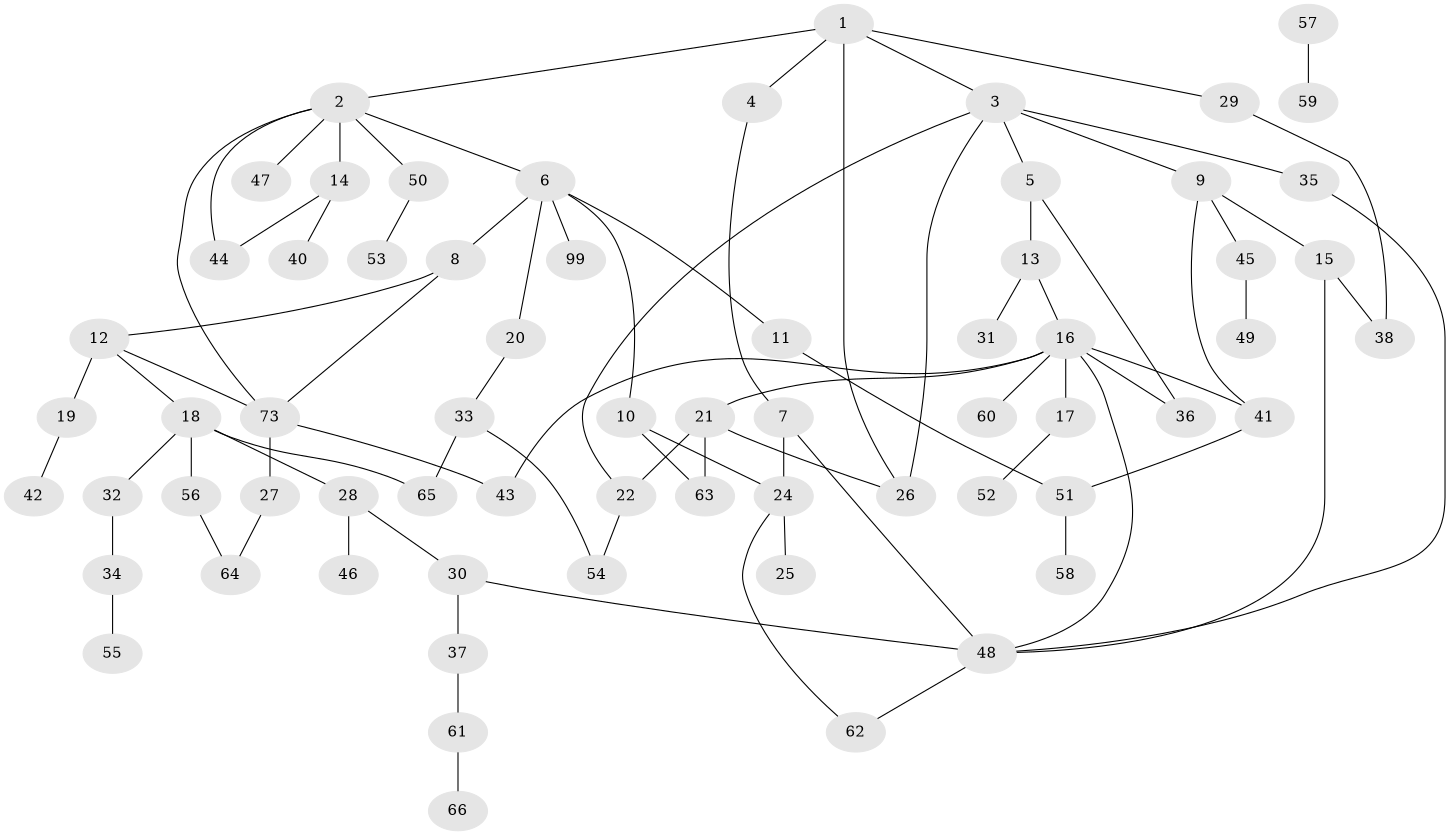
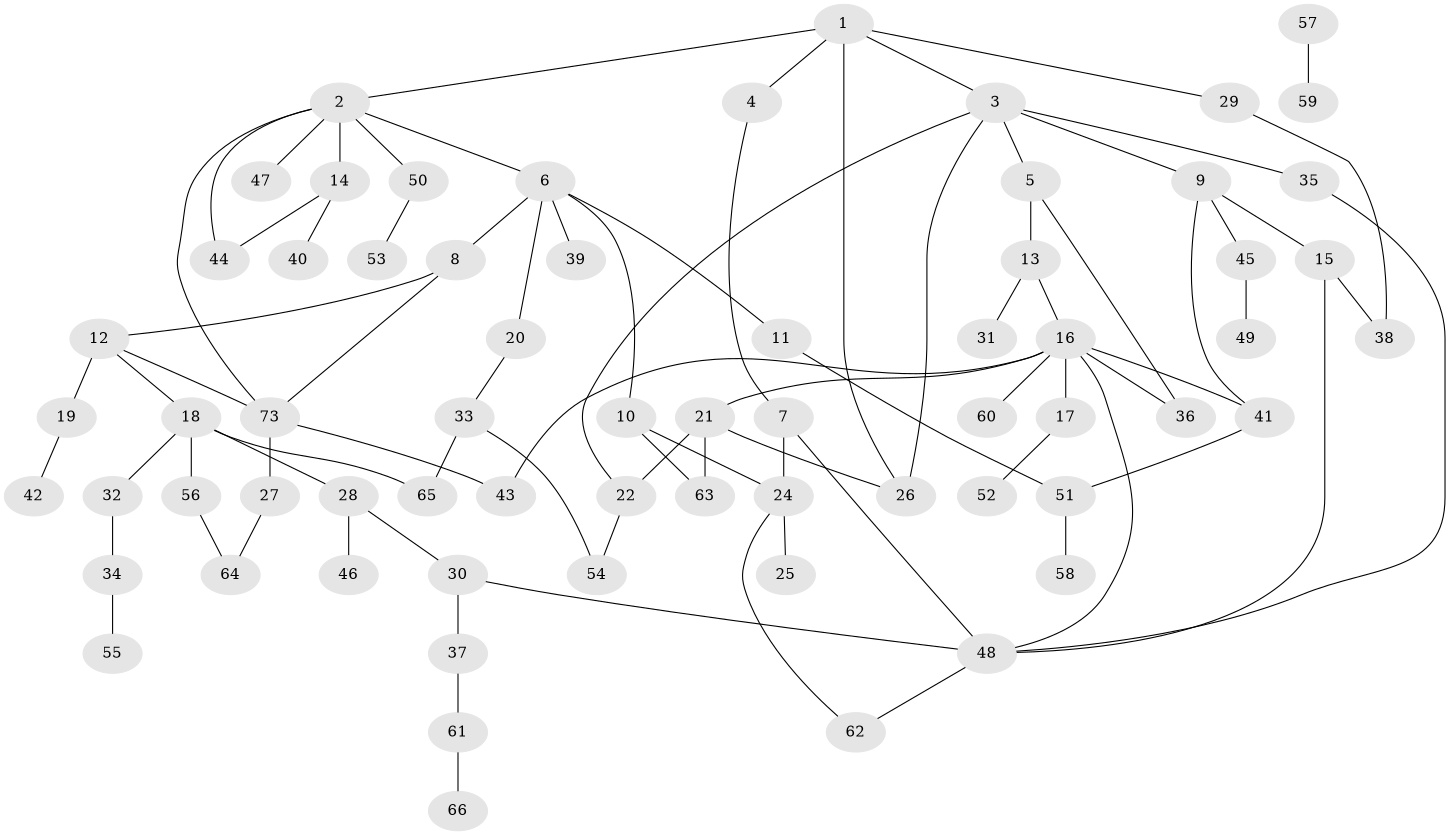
(576, 260) -> (576, 260)
